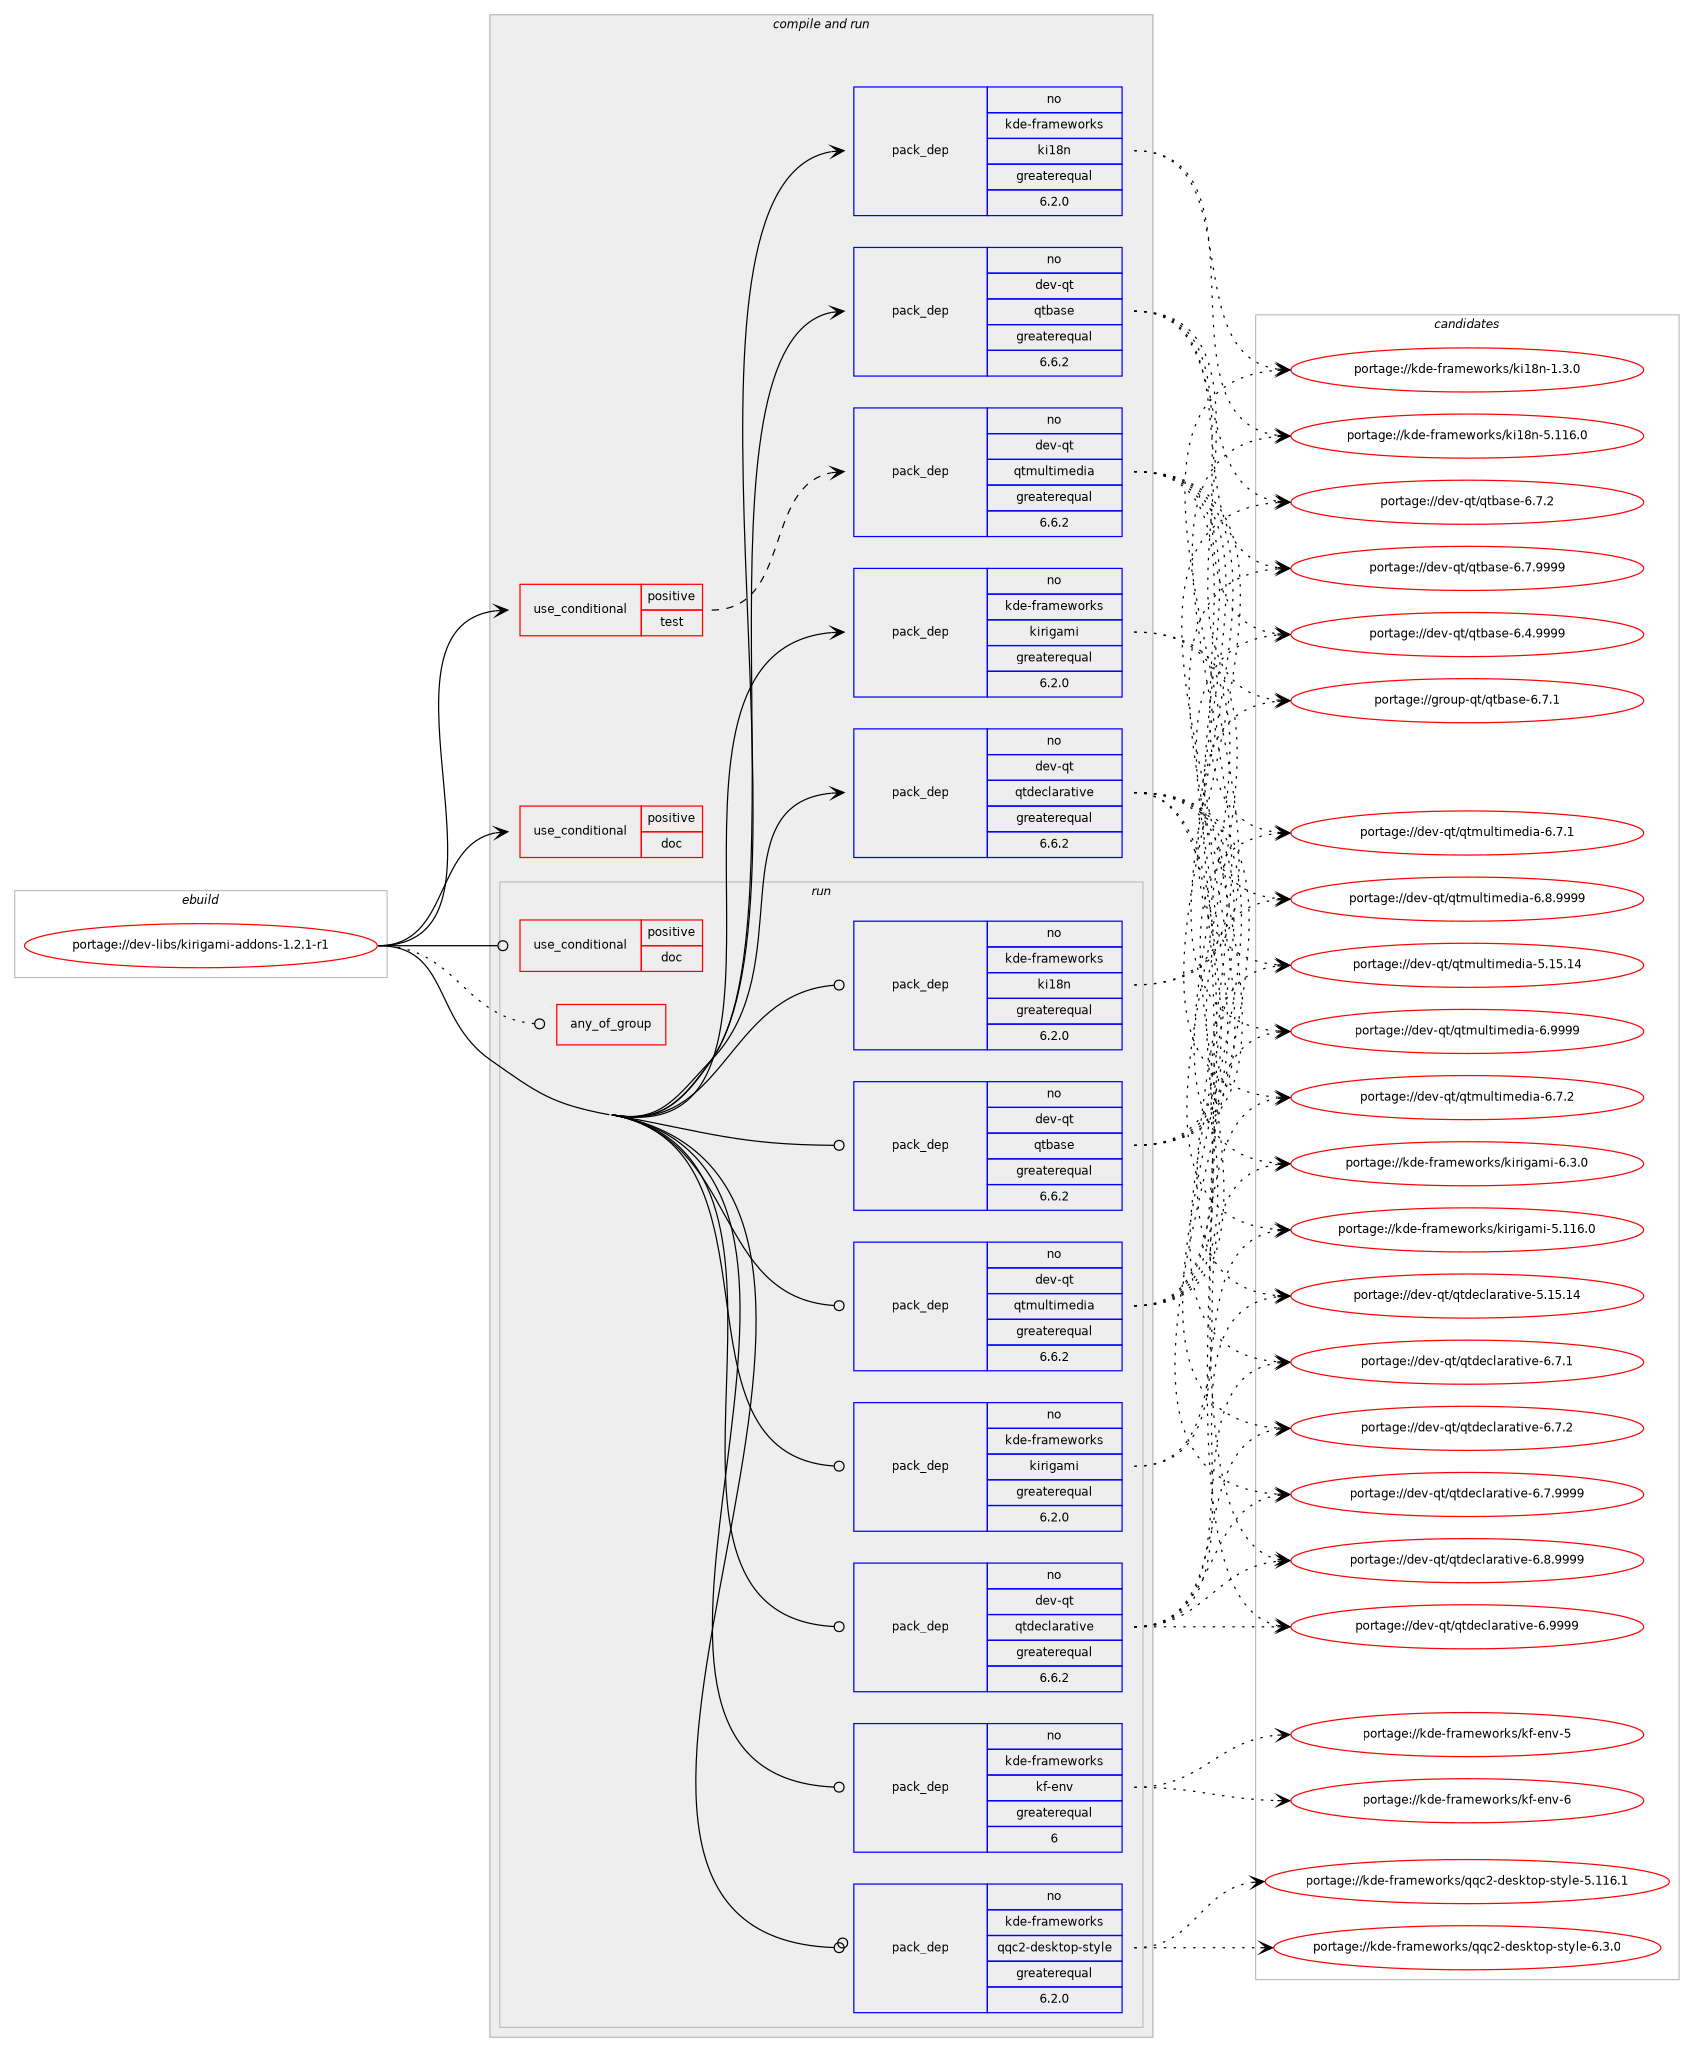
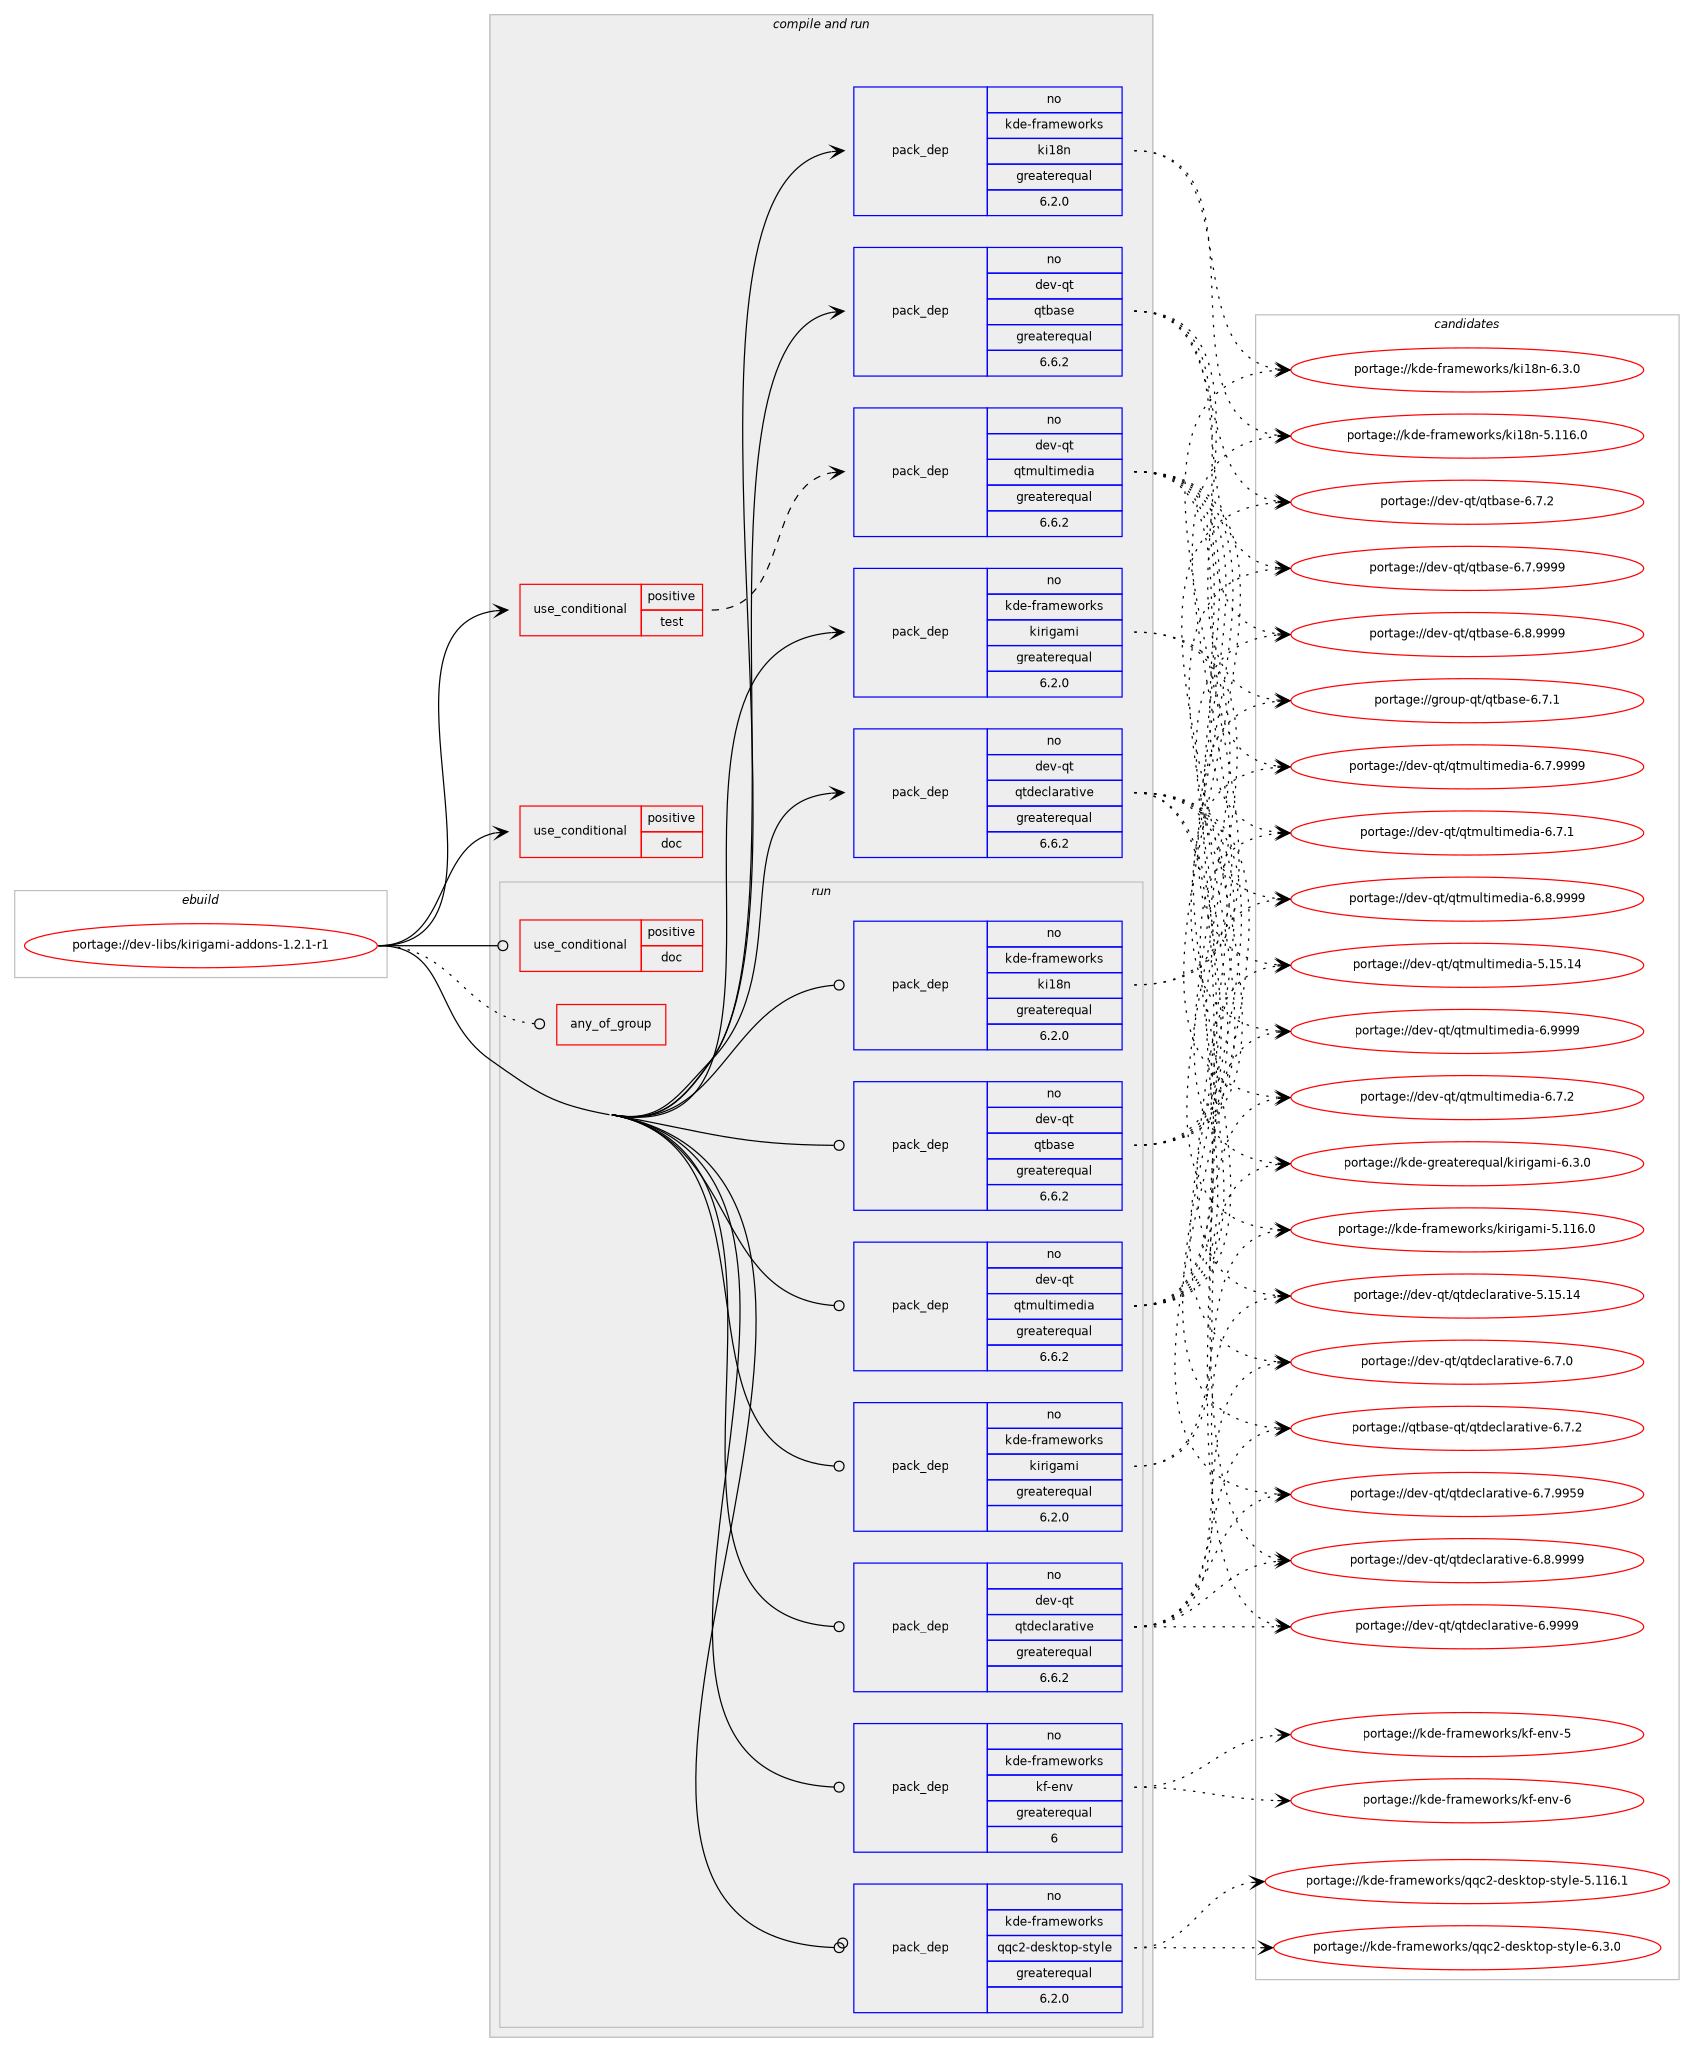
(1467, 370) -> (1467, 370)
(1467, 635) -> (1467, 635)
none -> (1467, 767)
(1467, 1164) -> (1467, 1164)
(1467, 1362) -> (1467, 1362)
(1467, 1428) -> (1467, 1428)
(1467, 1494) -> (1467, 1494)
